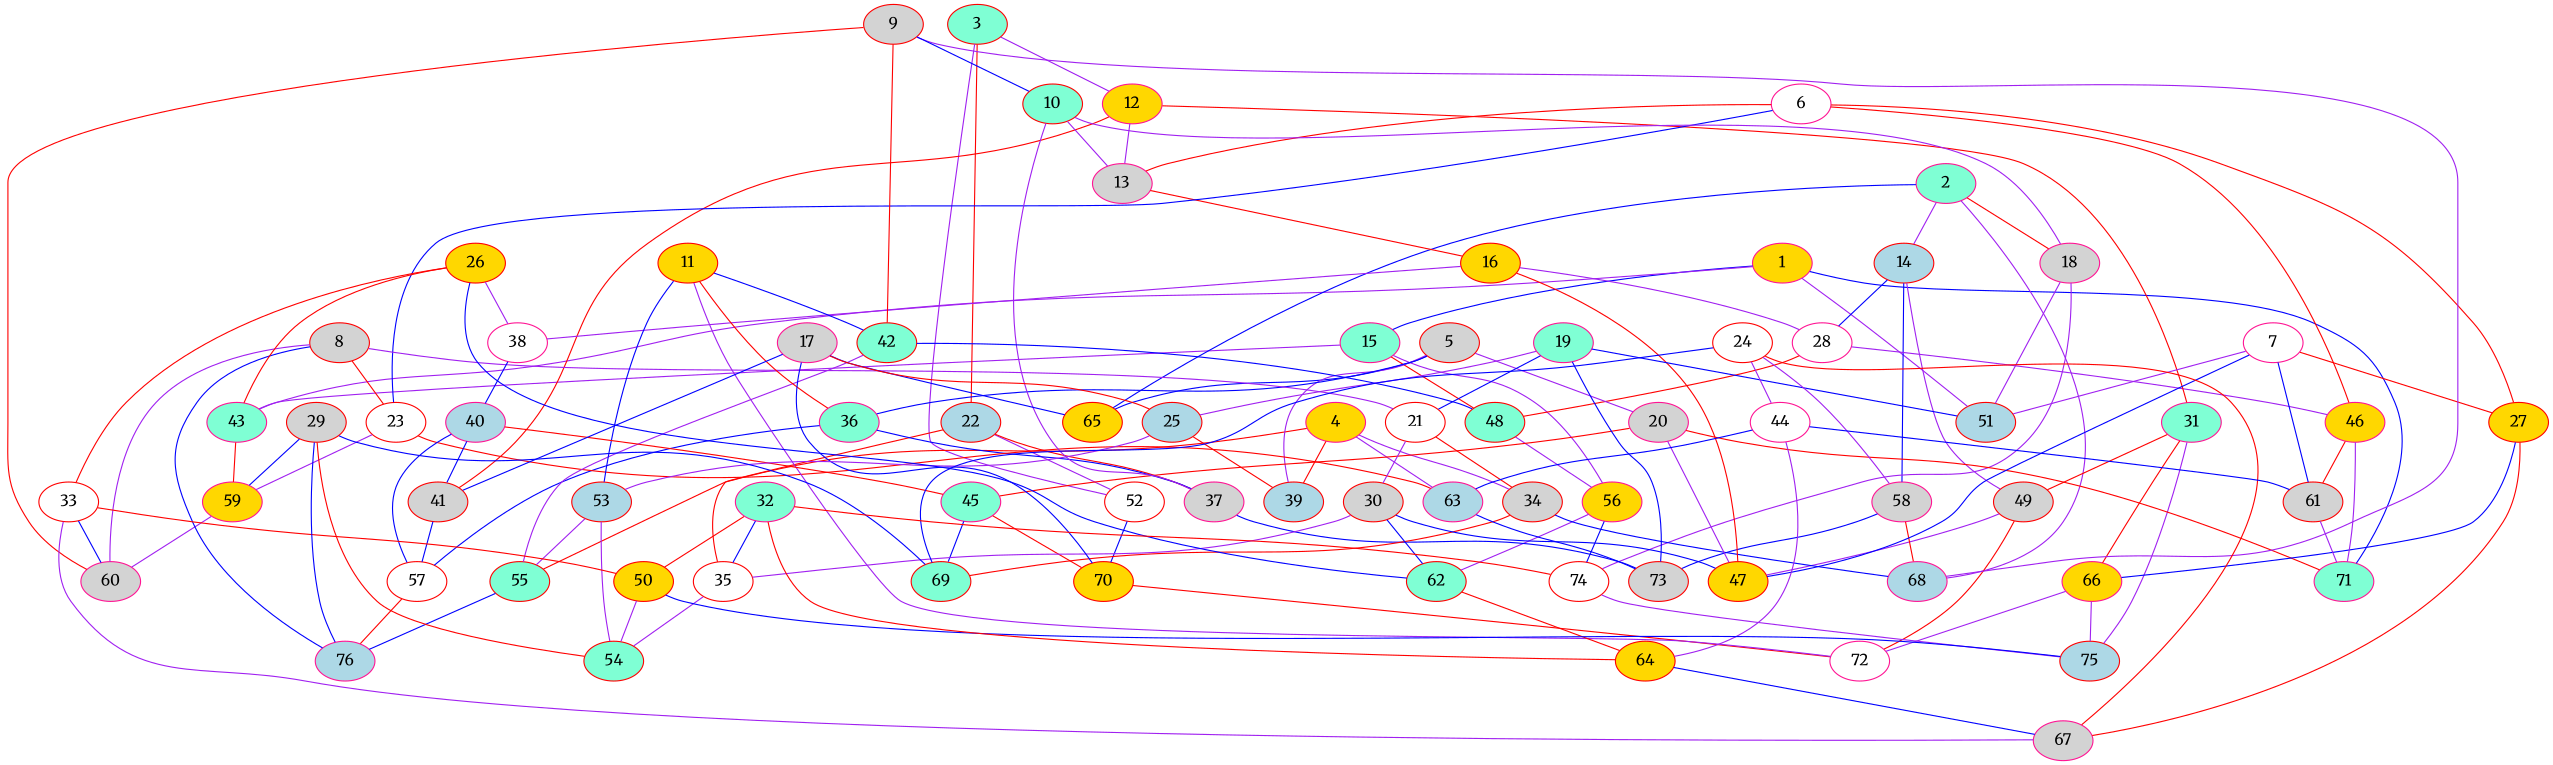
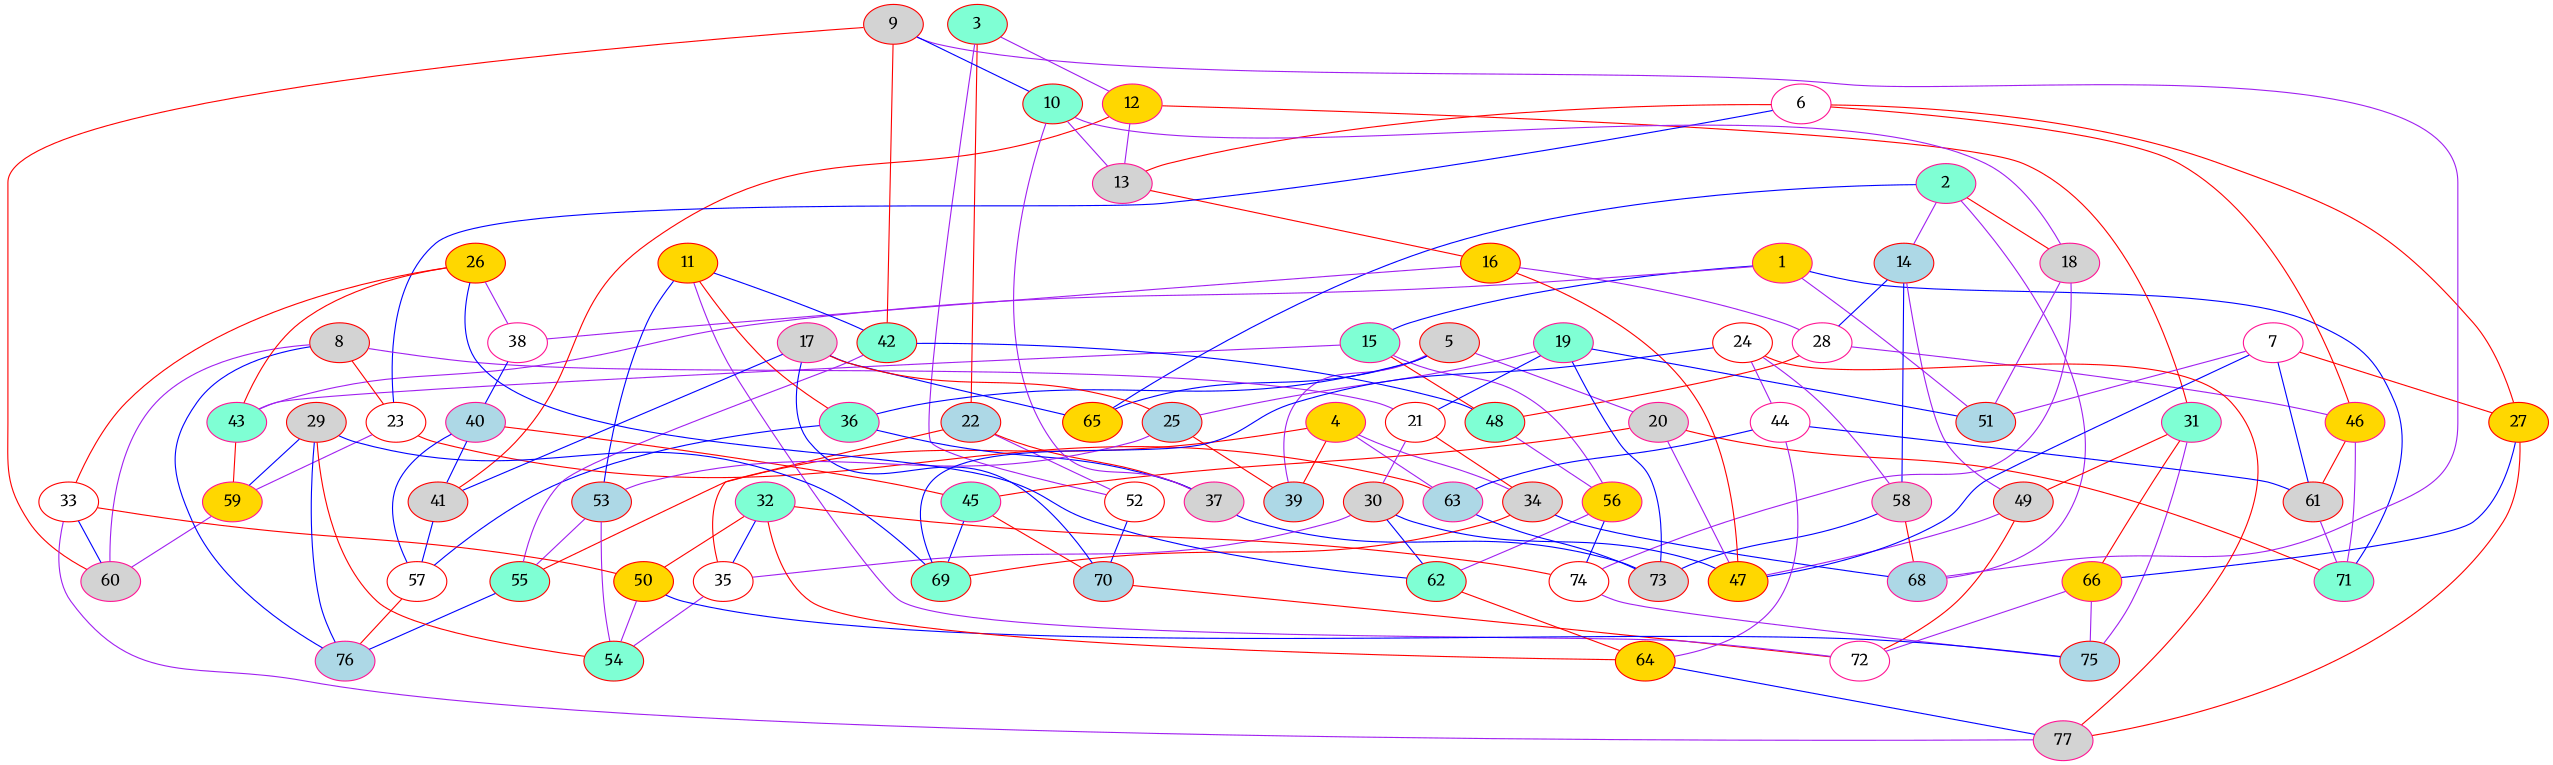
(1104, 582) -> (1104, 582)
(2063, 741) -> (2063, 741)
